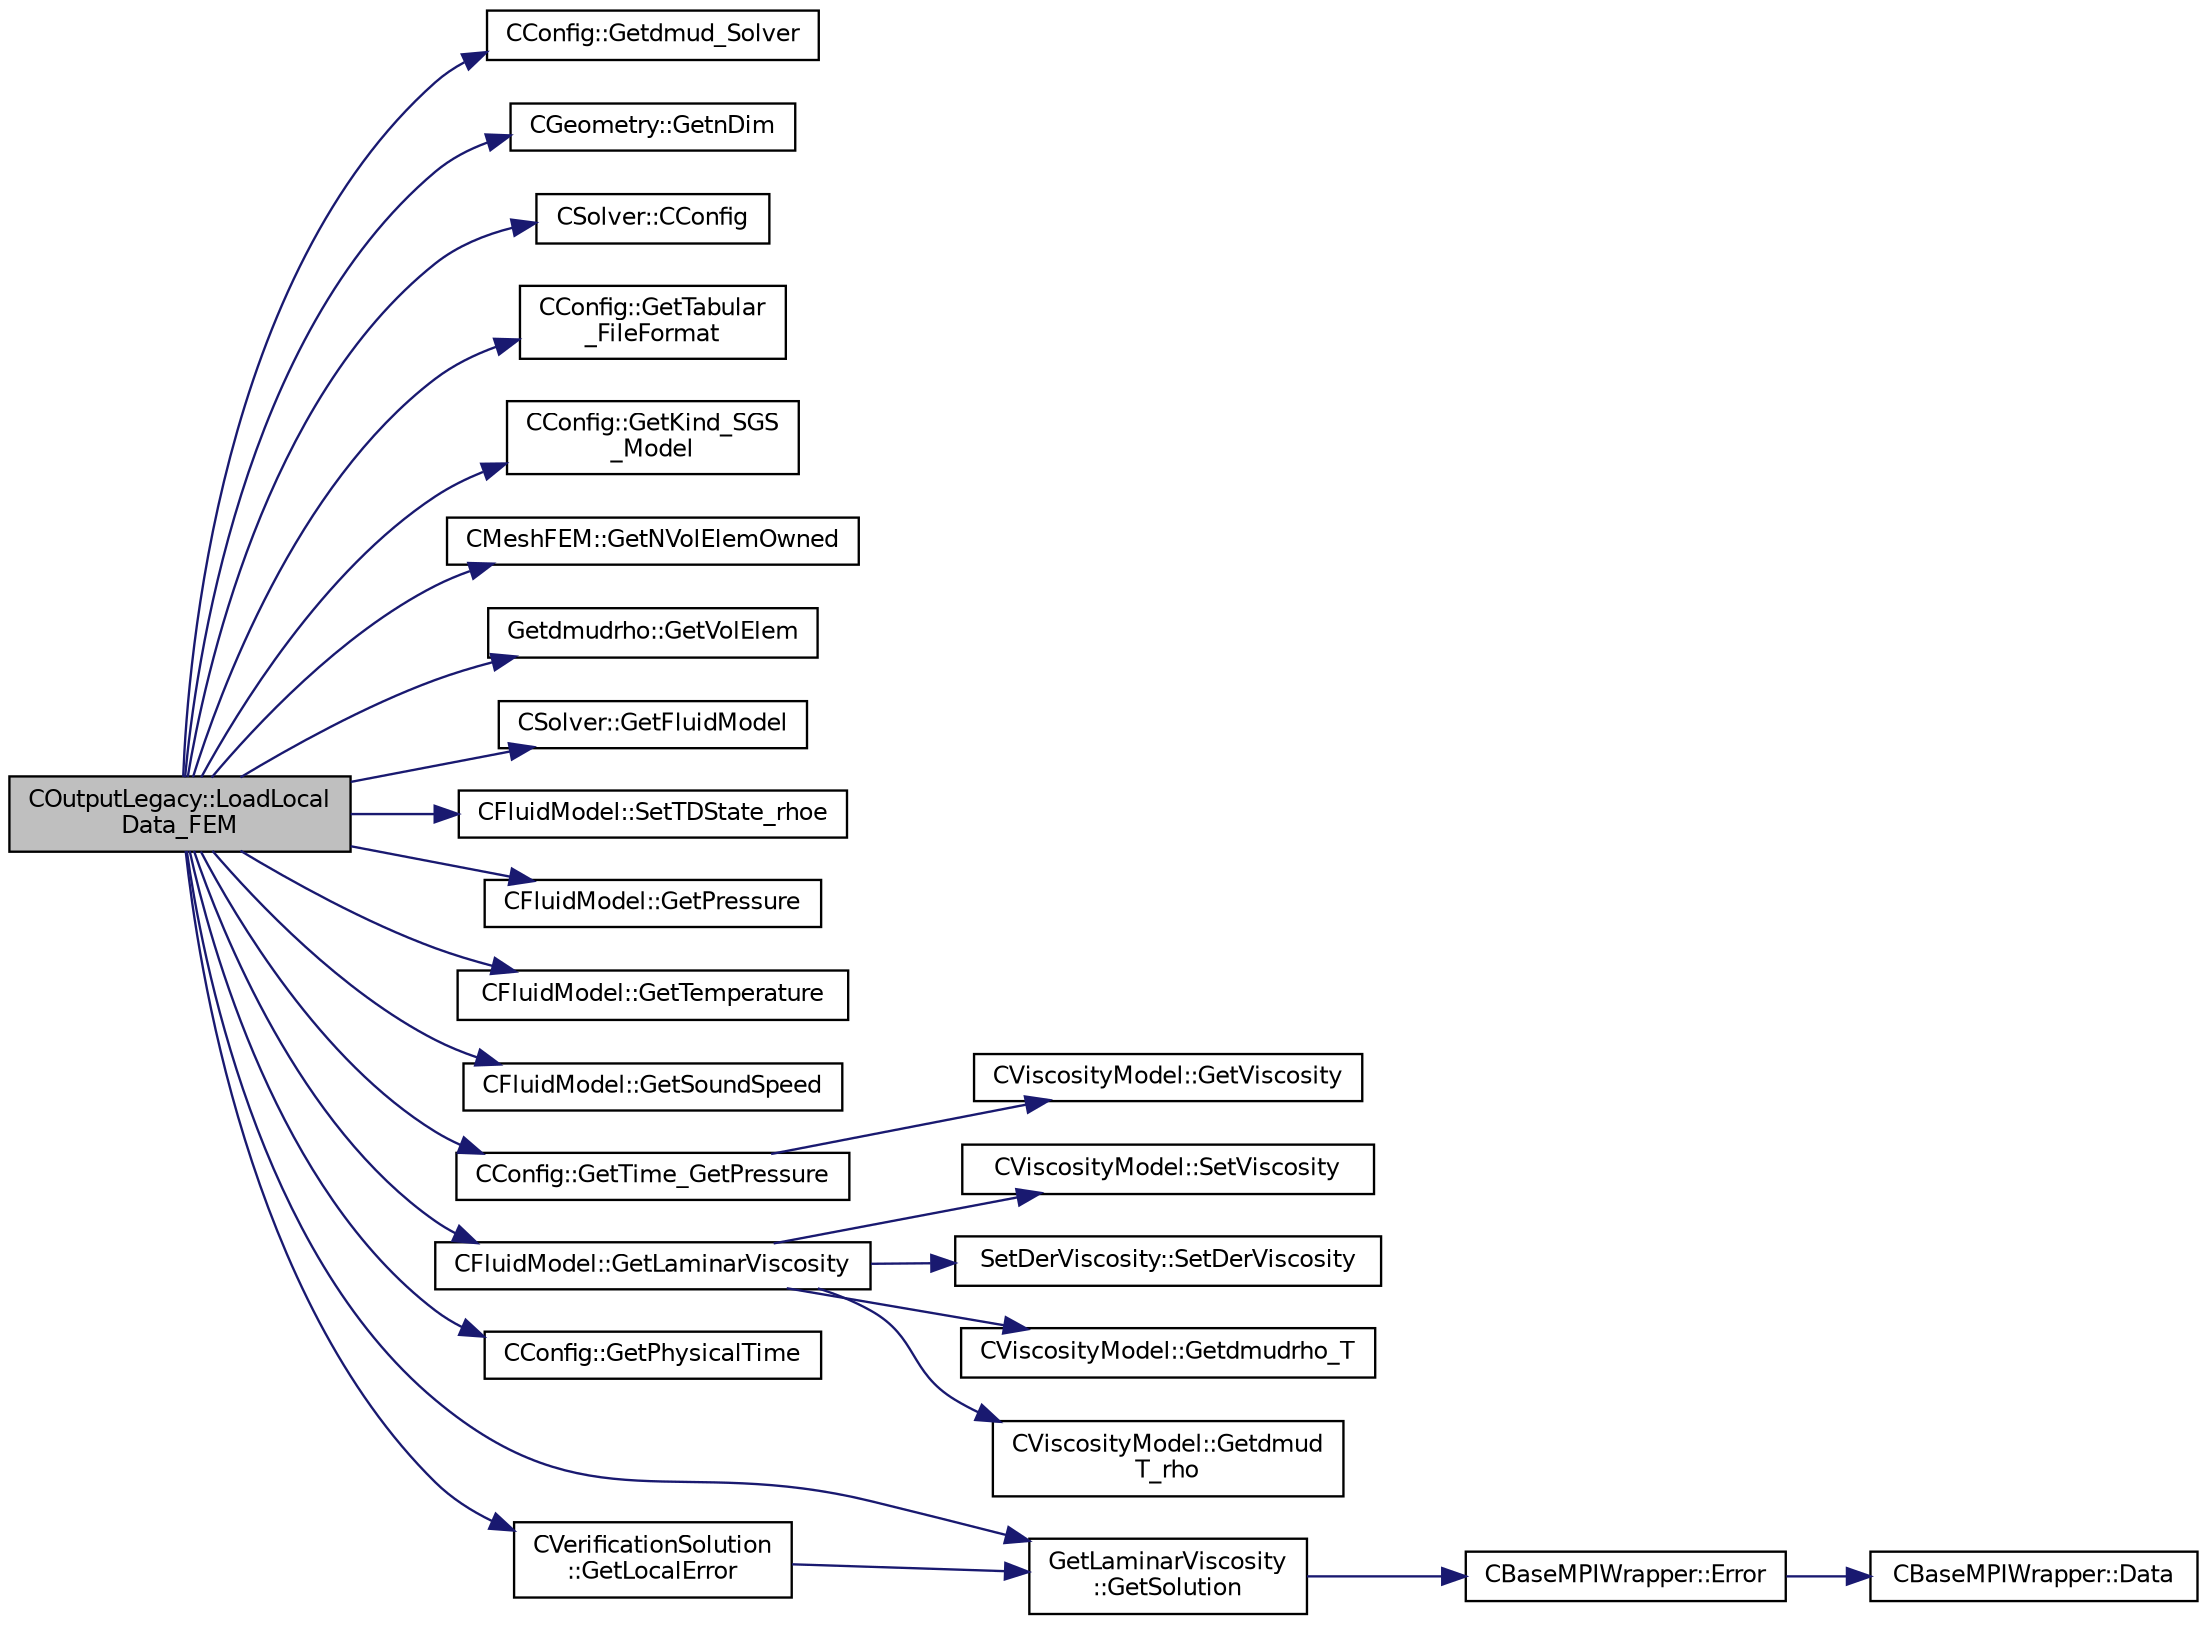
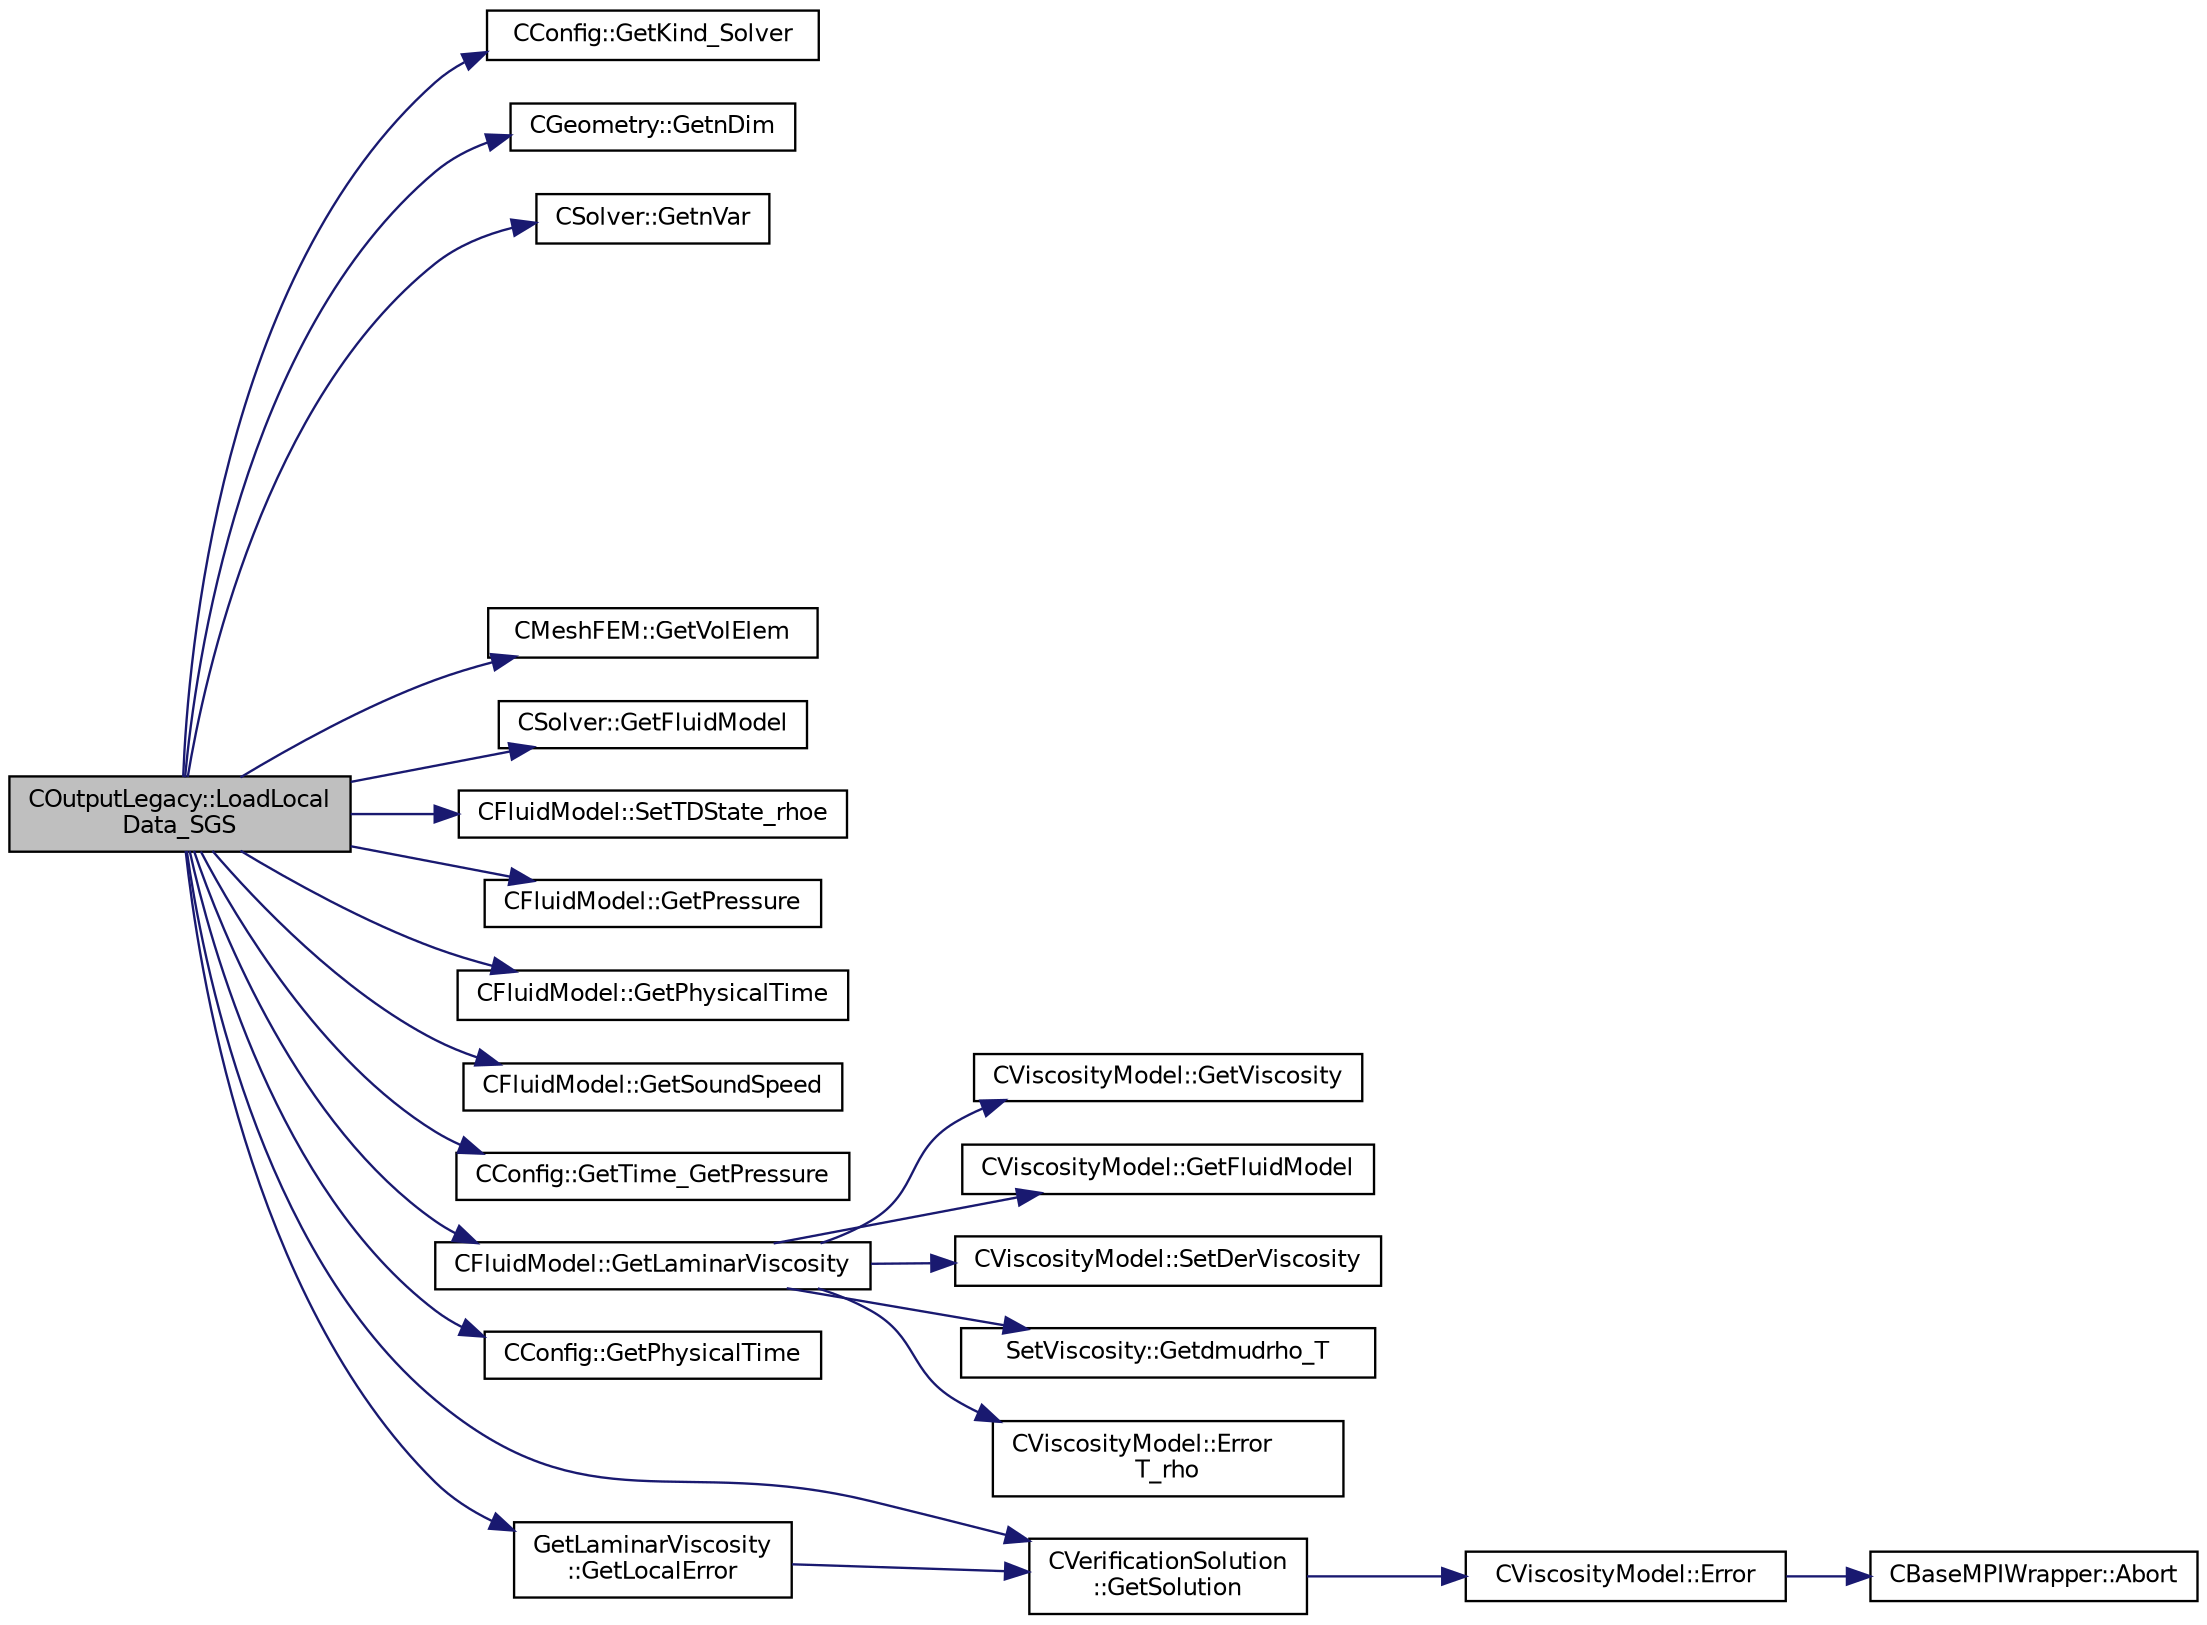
(653, 35) -> (653, 35)
(653, 219) -> (653, 219)
(653, 322) -> none
(653, 438) -> none
(653, 541) -> none
(653, 633) -> (653, 633)
(180, 814) -> (180, 814)
(653, 995) -> (653, 995)
(899, 1129) -> (907, 1182)
(1168, 1169) -> (1168, 1169)
(1168, 1261) -> (1168, 1261)
(1168, 1353) -> (1168, 1353)
(1168, 1459) -> (1168, 1459)
(653, 1560) -> (653, 1560)
(1168, 1576) -> (1168, 1576)
(1626, 1576) -> (1626, 1576)
(2034, 1576) -> (2034, 1576)
